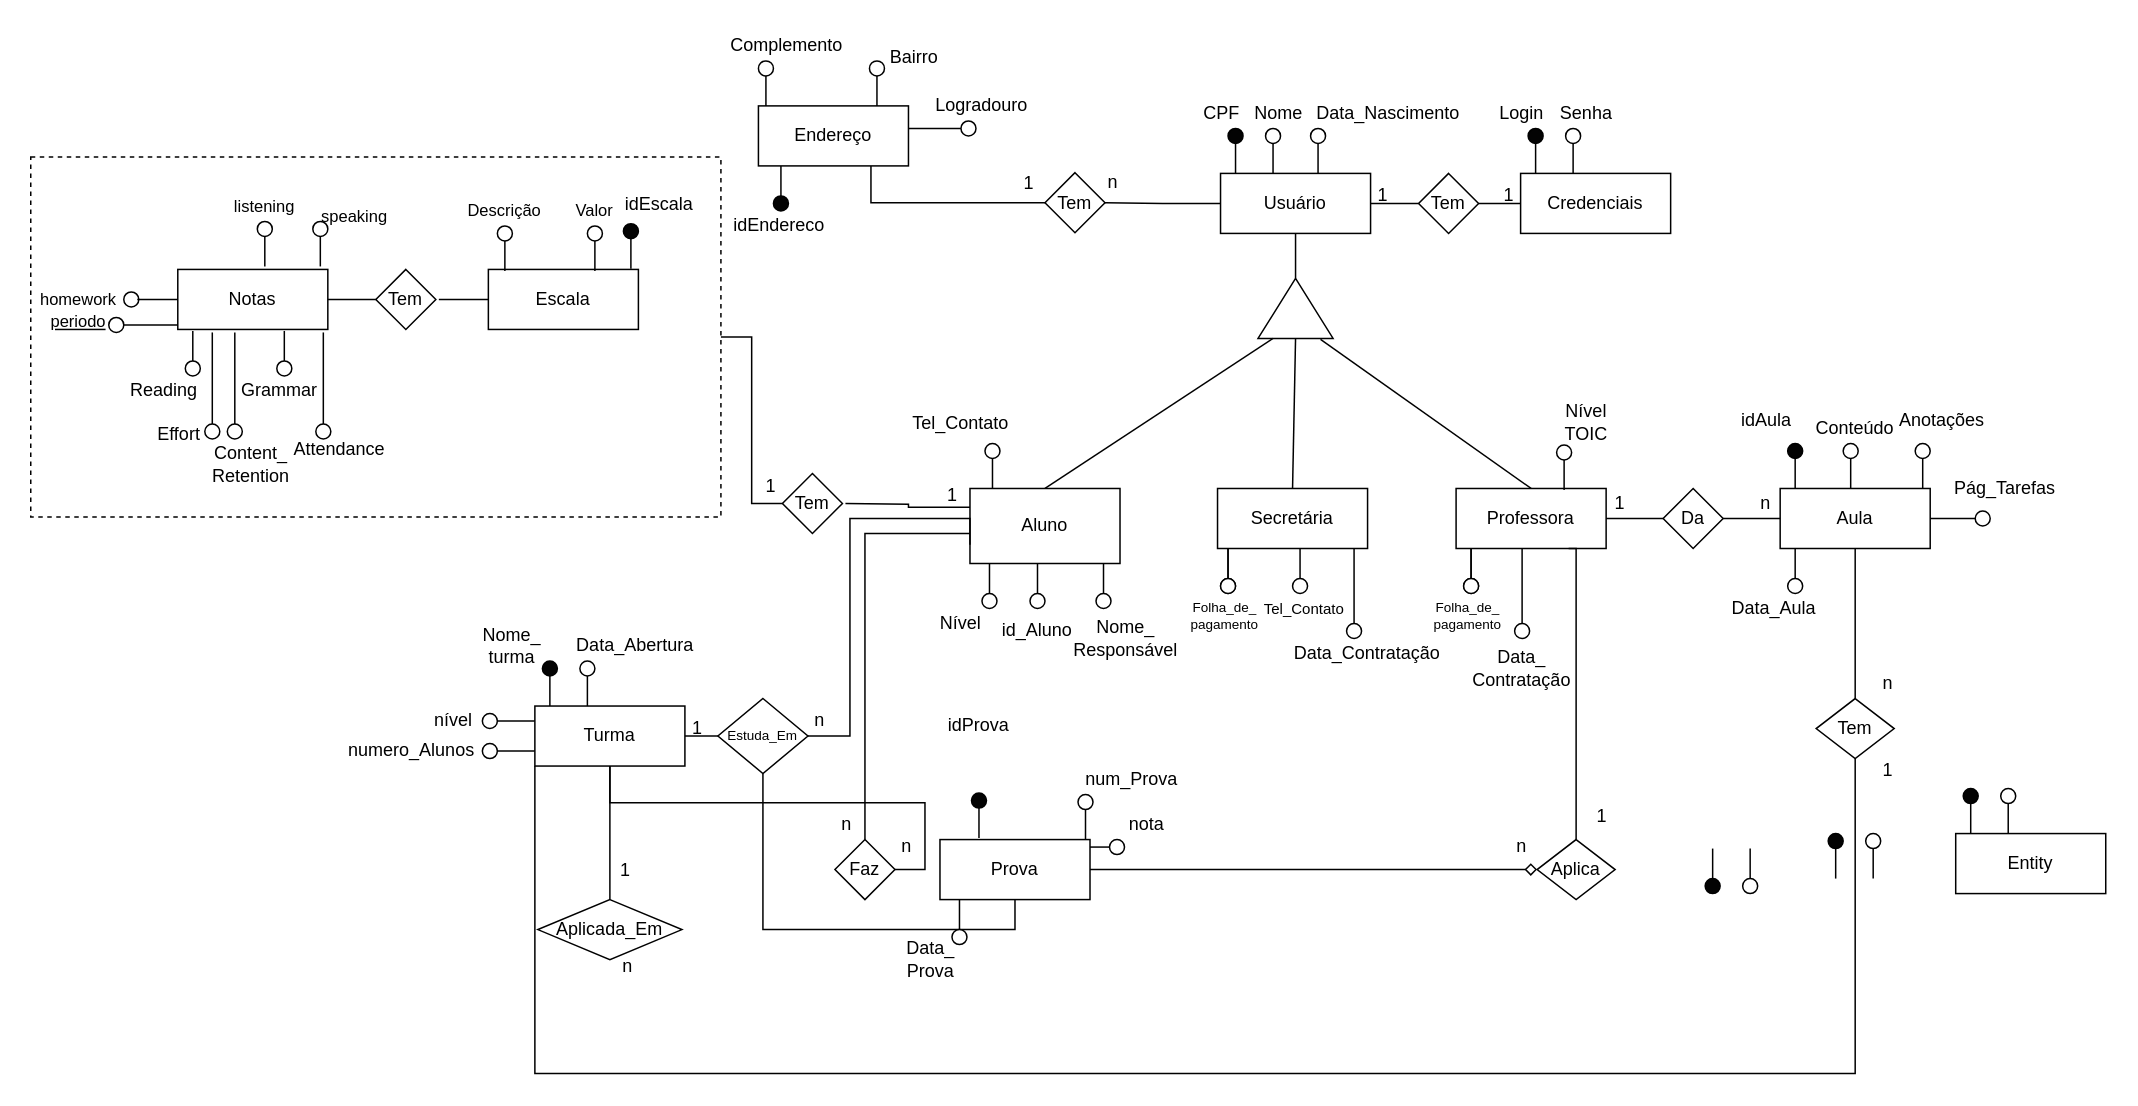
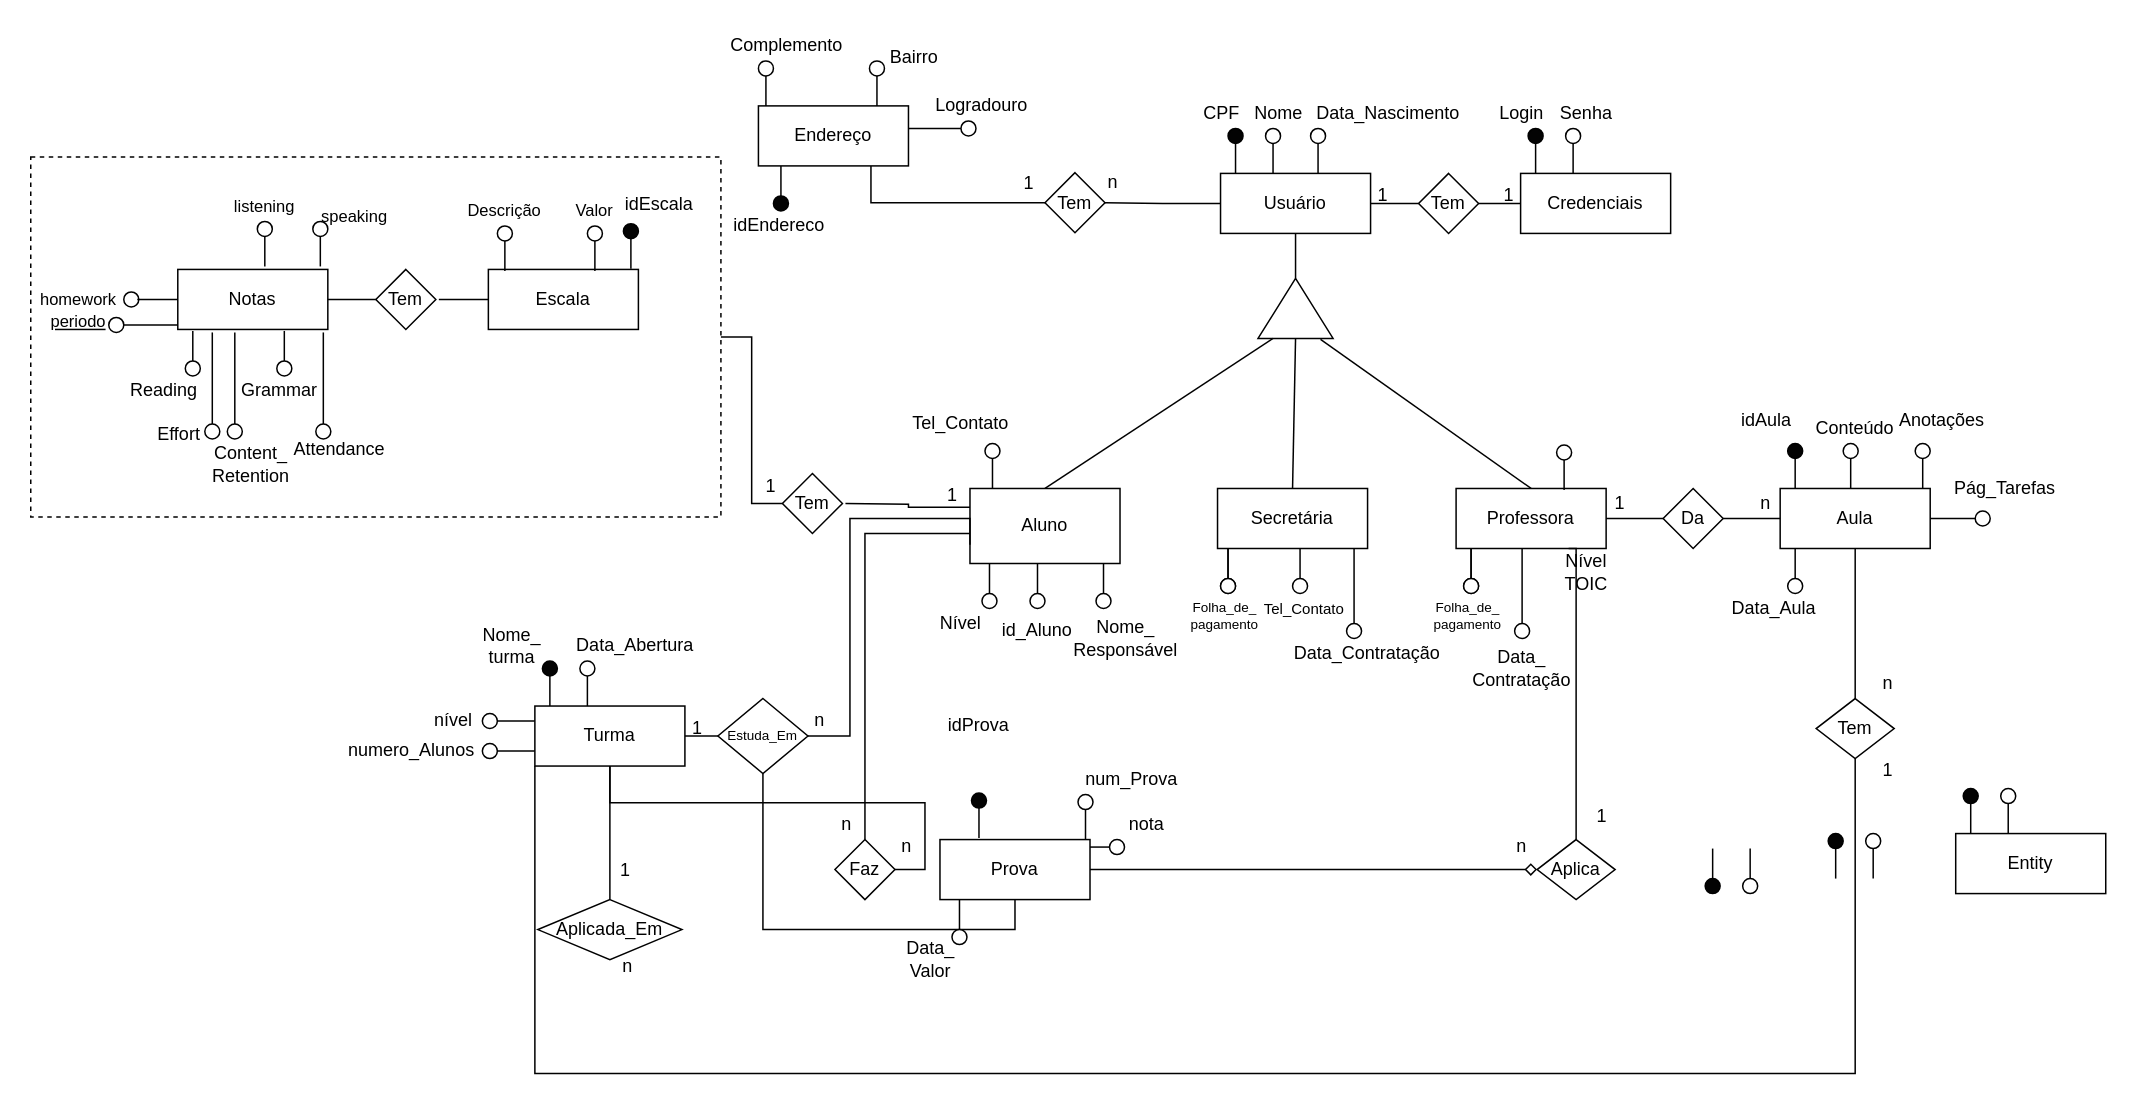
(1586, 422) -> (1586, 572)
(931, 959) -> (931, 959)
